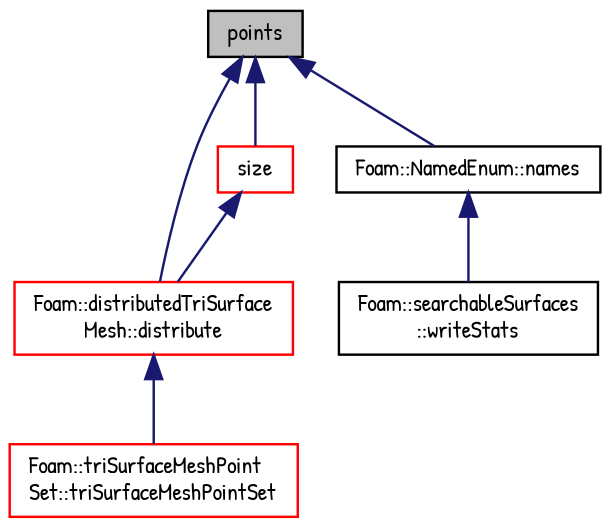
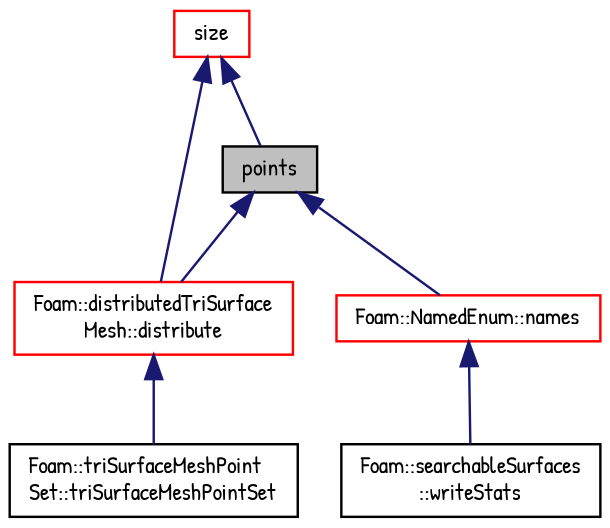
(255, 114) -> (246, 113)
(468, 169) -> (468, 318)
(154, 481) -> (154, 481)
